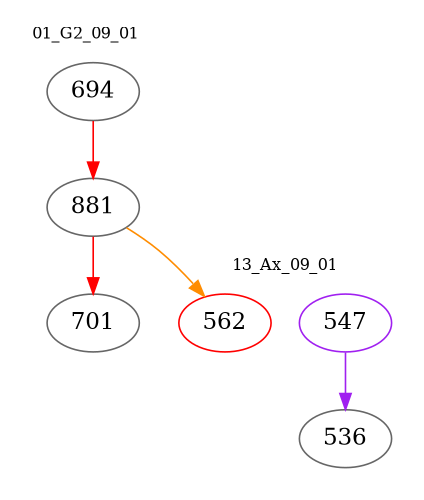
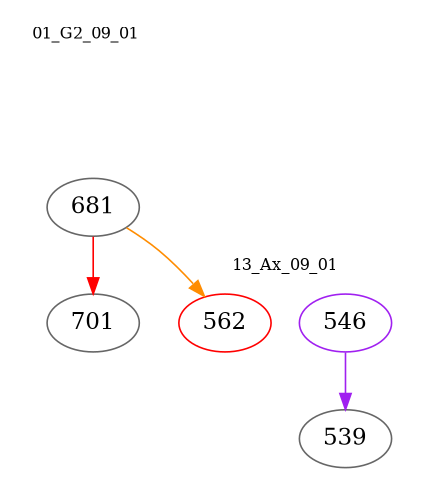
(93, 92) -> none
(93, 207) -> (93, 207)
(345, 323) -> (345, 323)
(345, 439) -> (345, 439)
